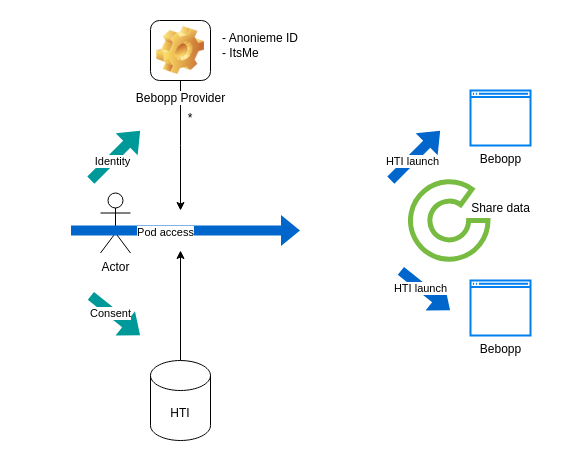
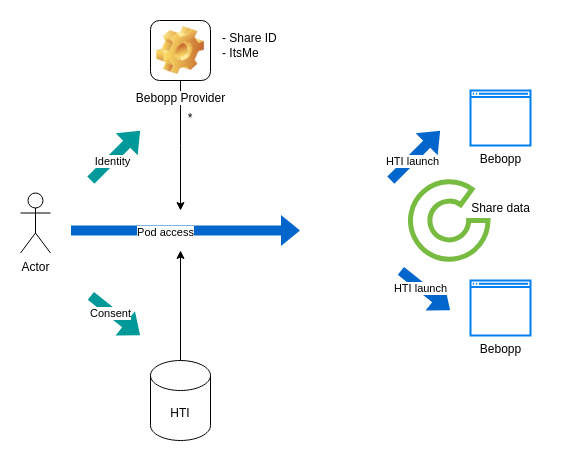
(262, 46) -> (253, 46)
(116, 223) -> (36, 223)
